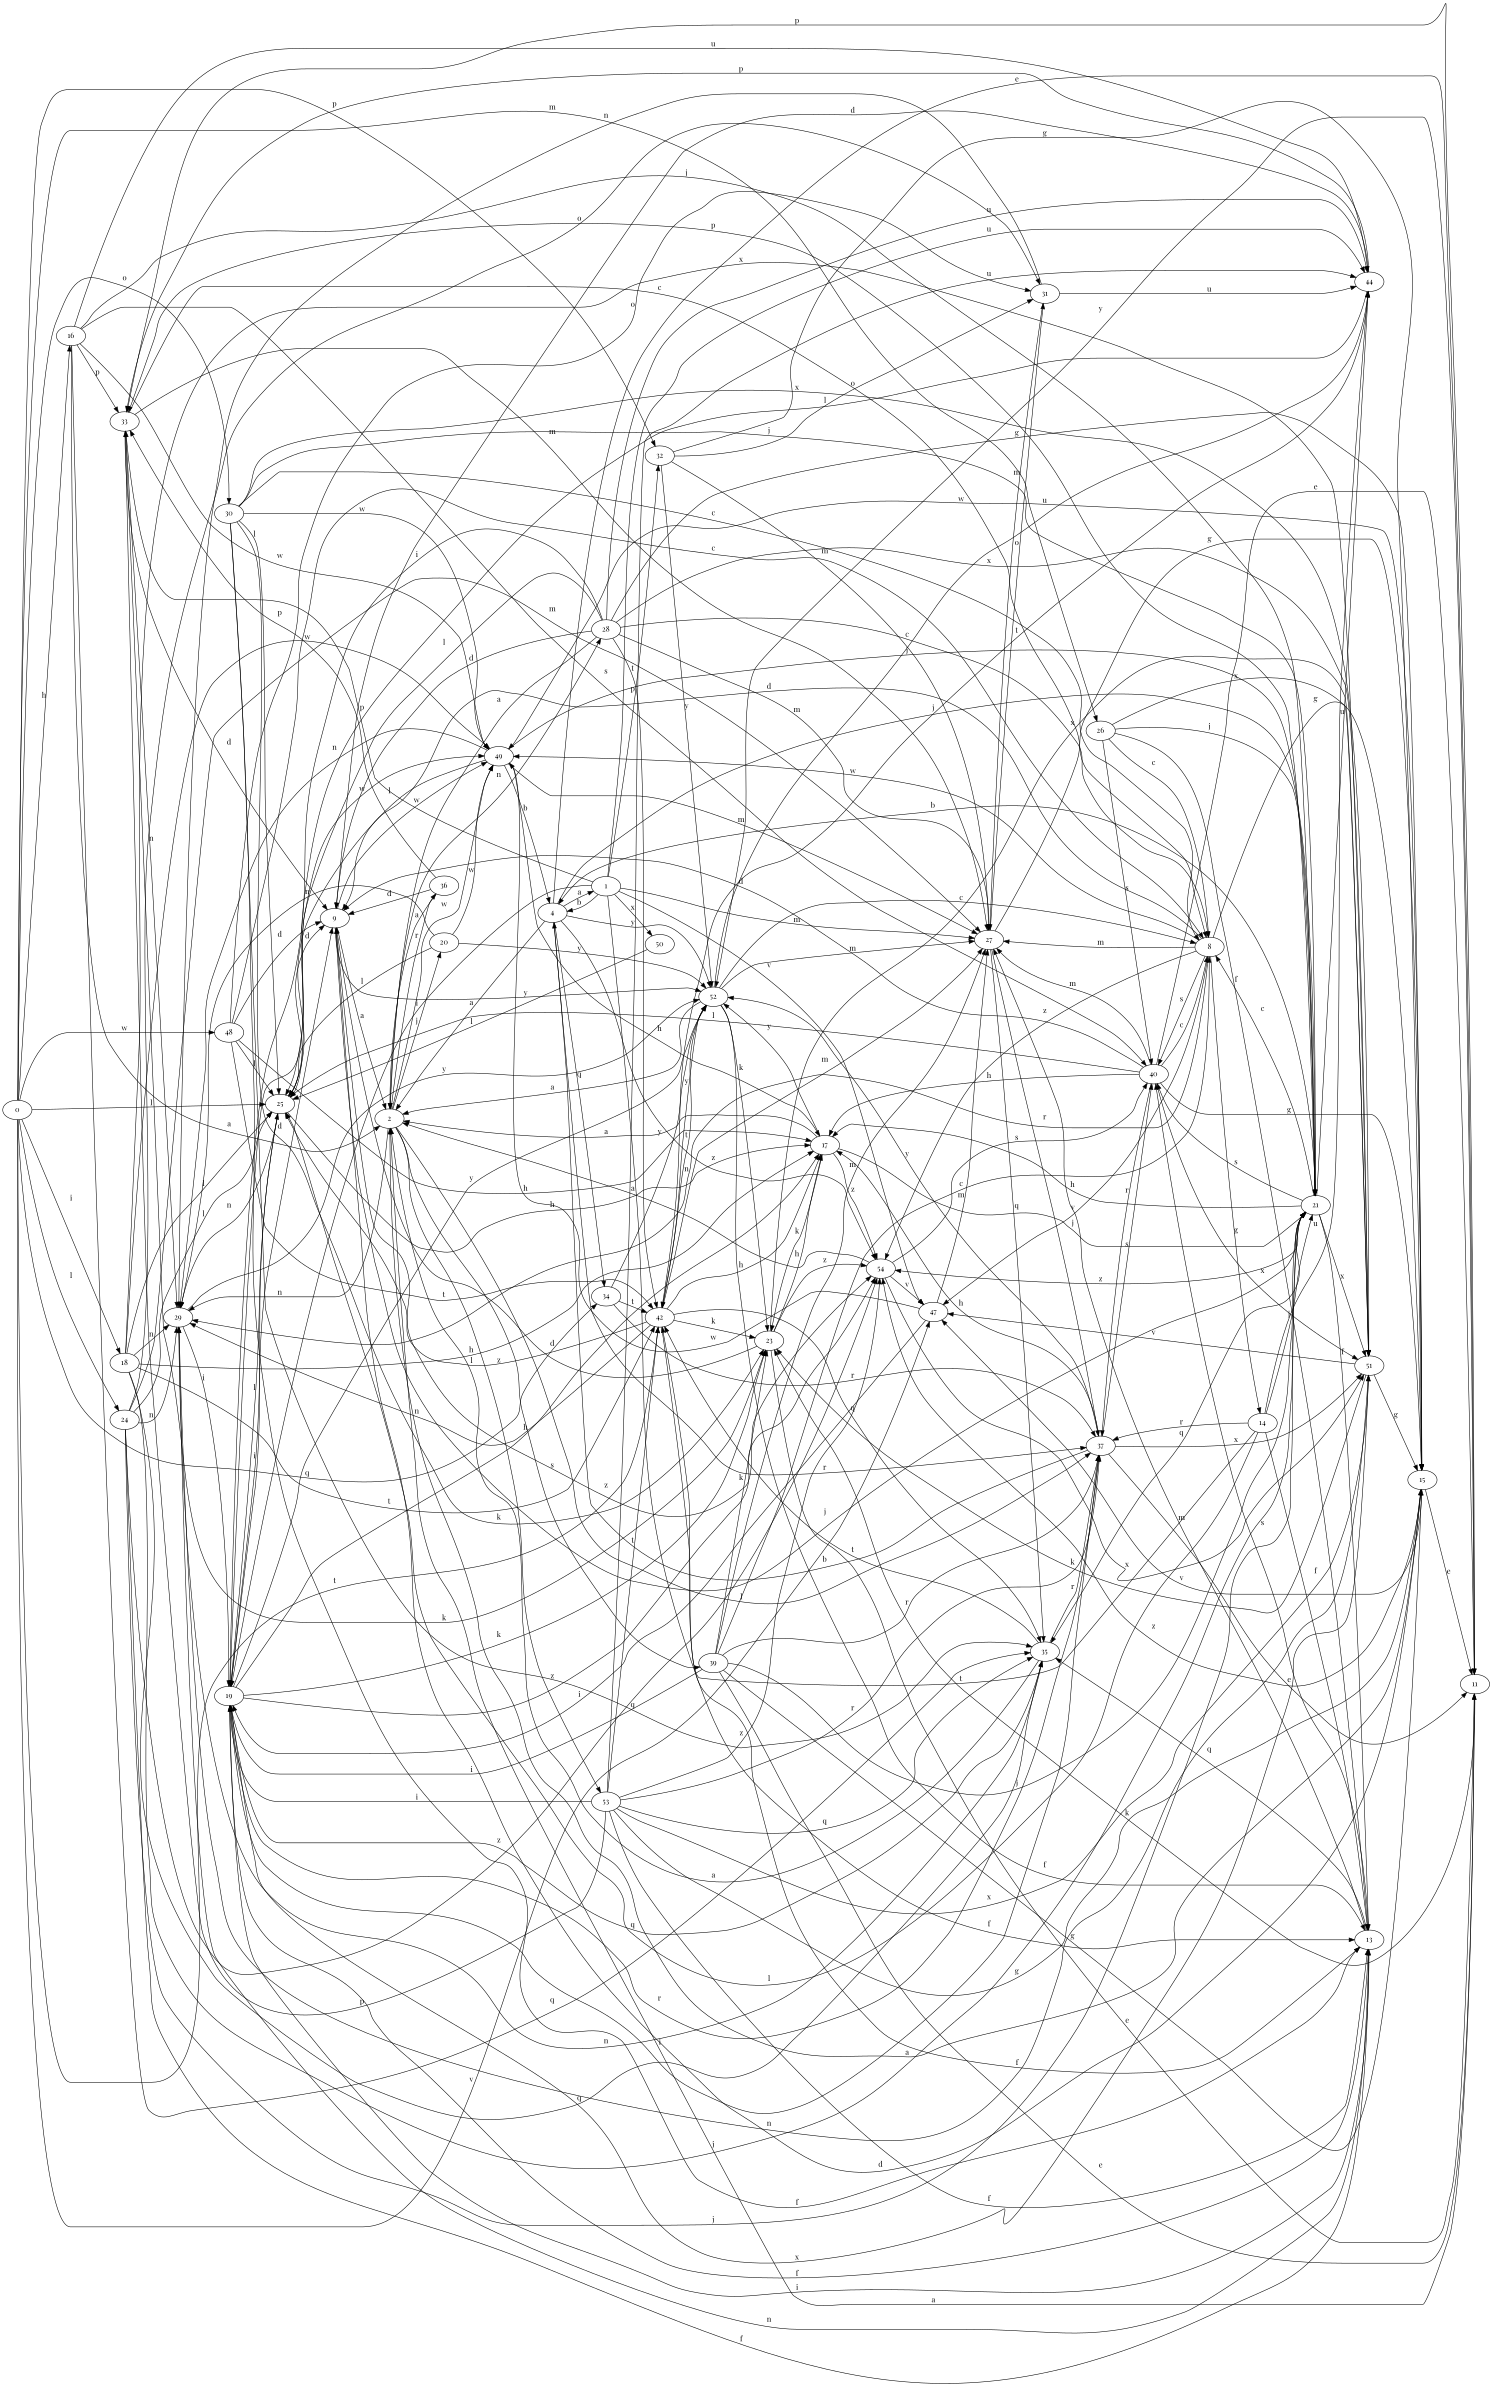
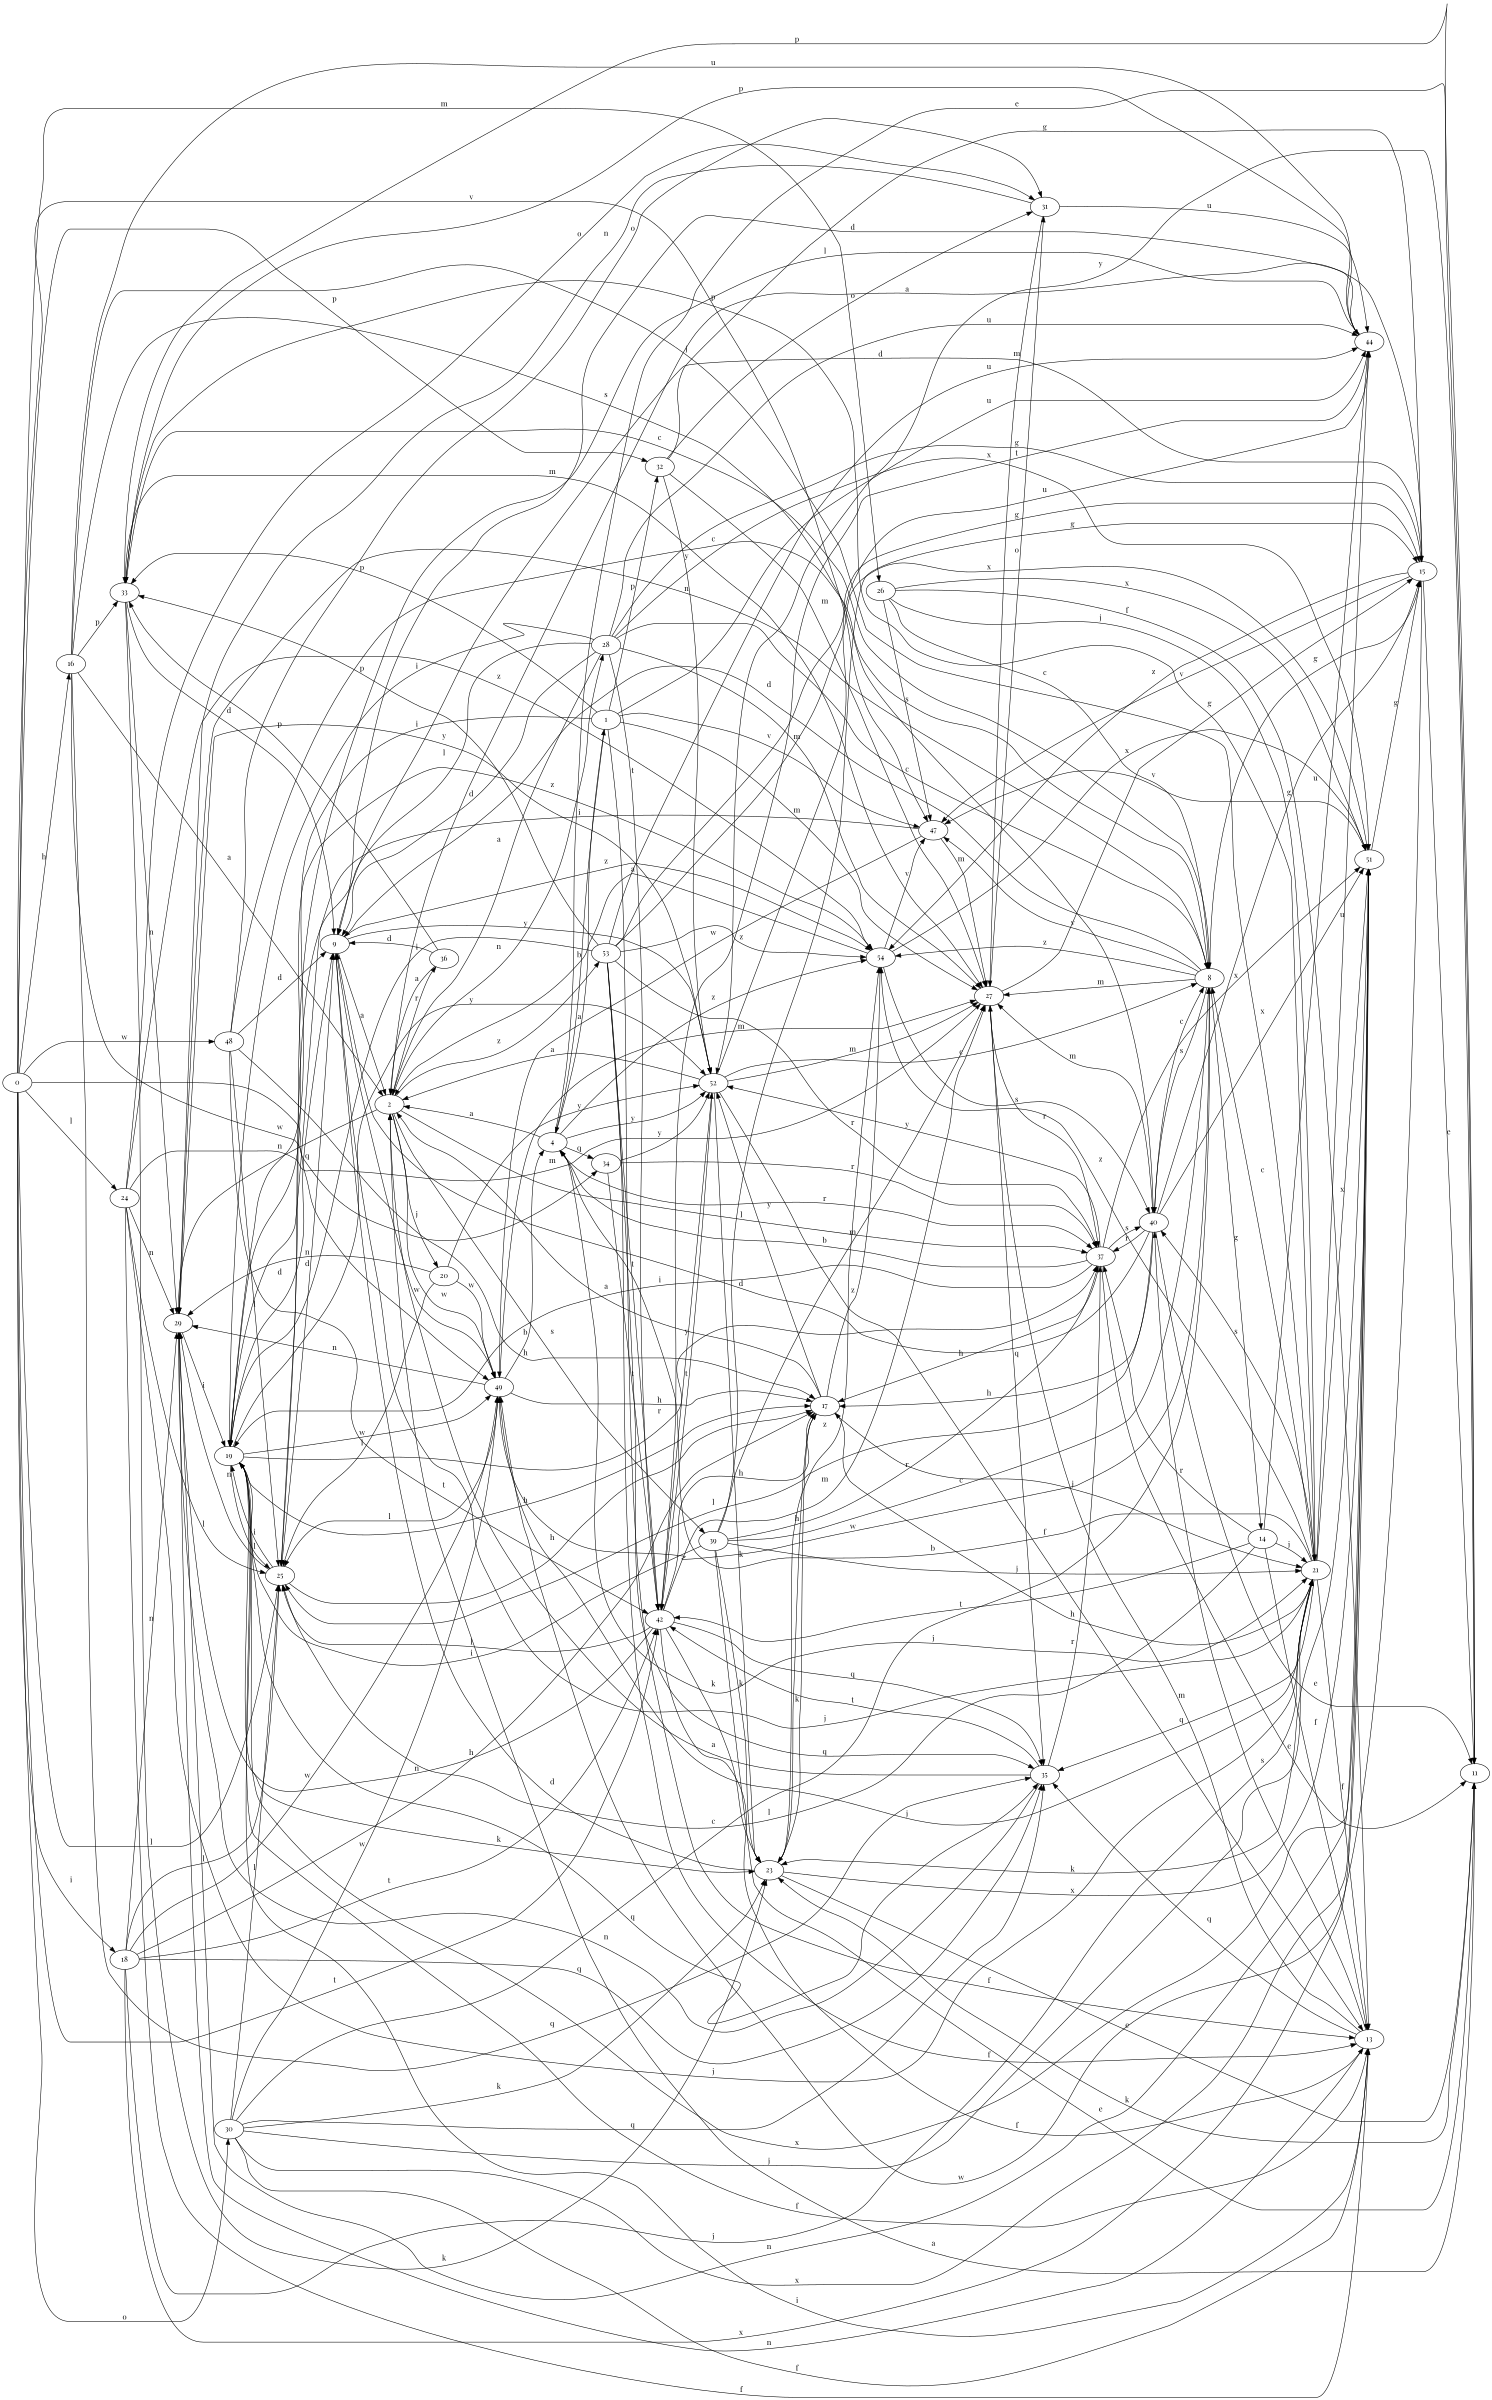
(1127, 900) -> (906, 708)
(660, 944) -> none
